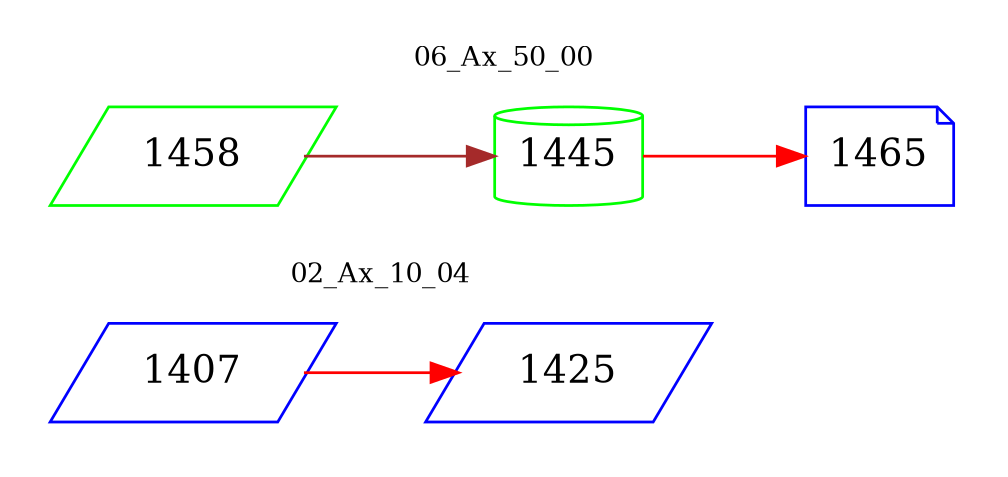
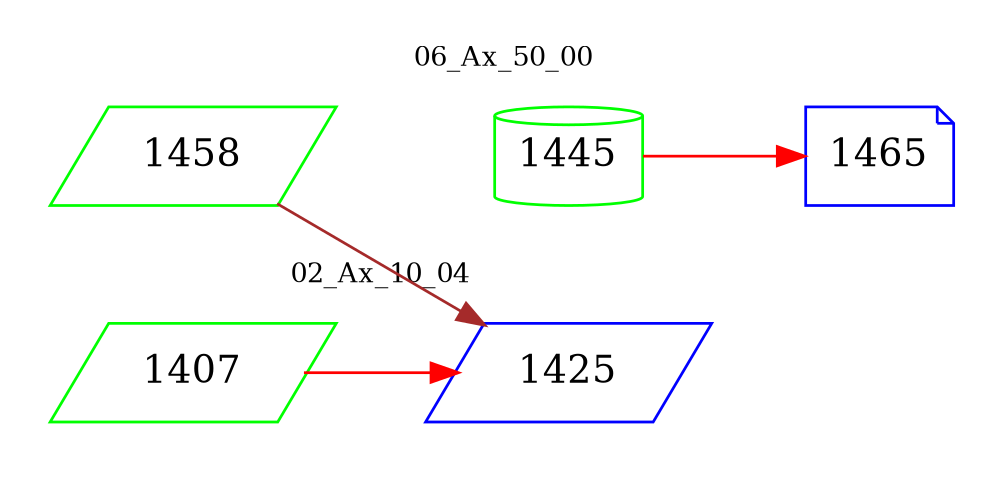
(386, 156) -> (387, 268)
(193, 373) -> (193, 373)
